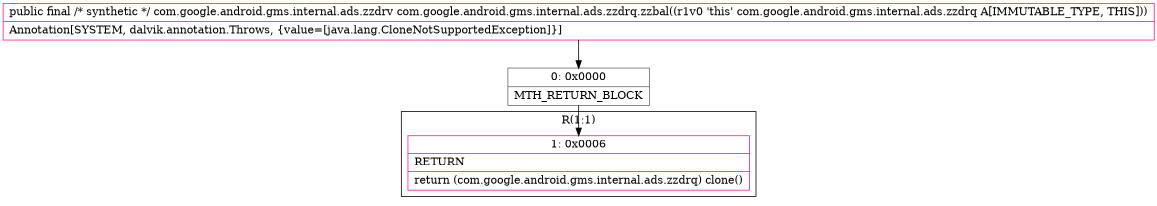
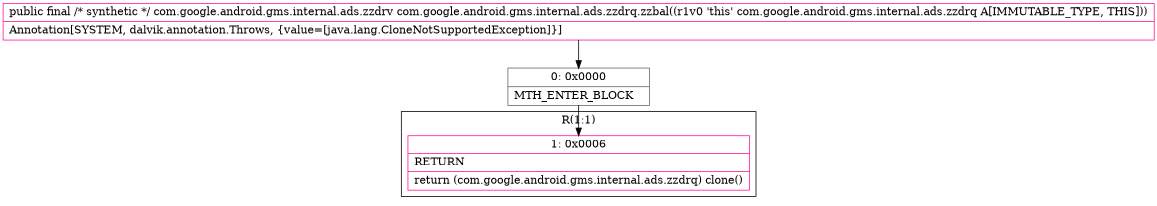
(579, 96) -> (574, 96)
